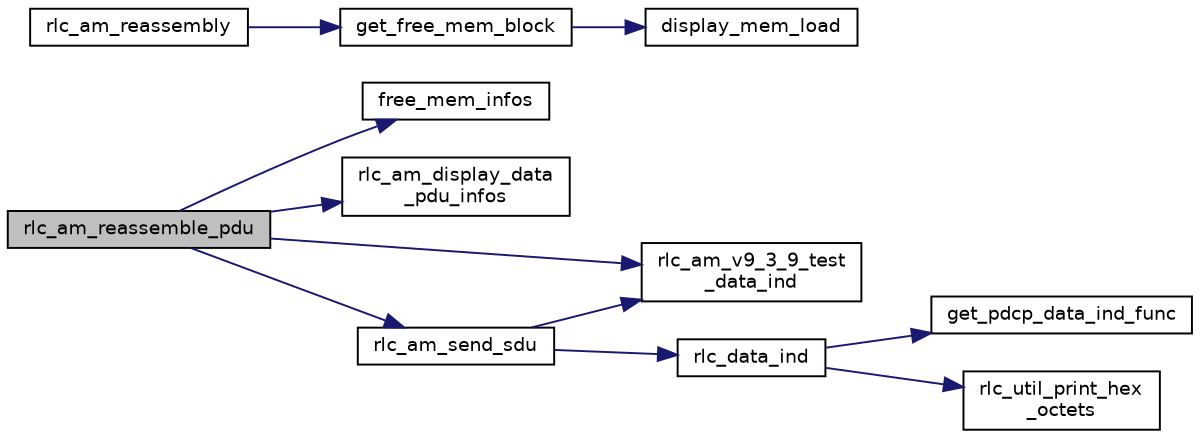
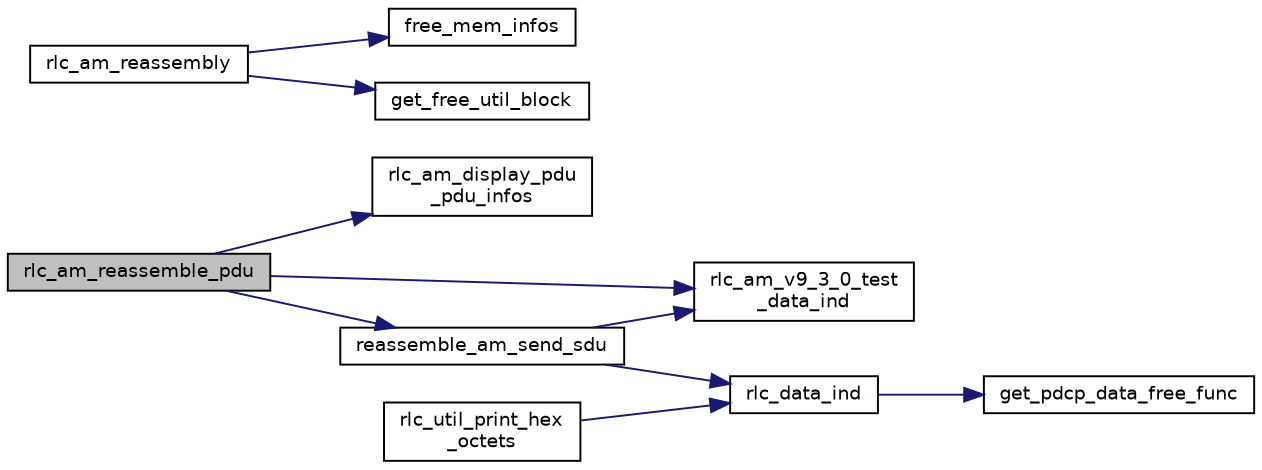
(456, 27) -> (482, 101)
(752, 27) -> none
(277, 166) -> (309, 46)
(456, 187) -> (482, 187)
(752, 272) -> (804, 292)
(1062, 315) -> (1119, 395)
(456, 346) -> (482, 346)
(885, 376) -> (646, 413)
